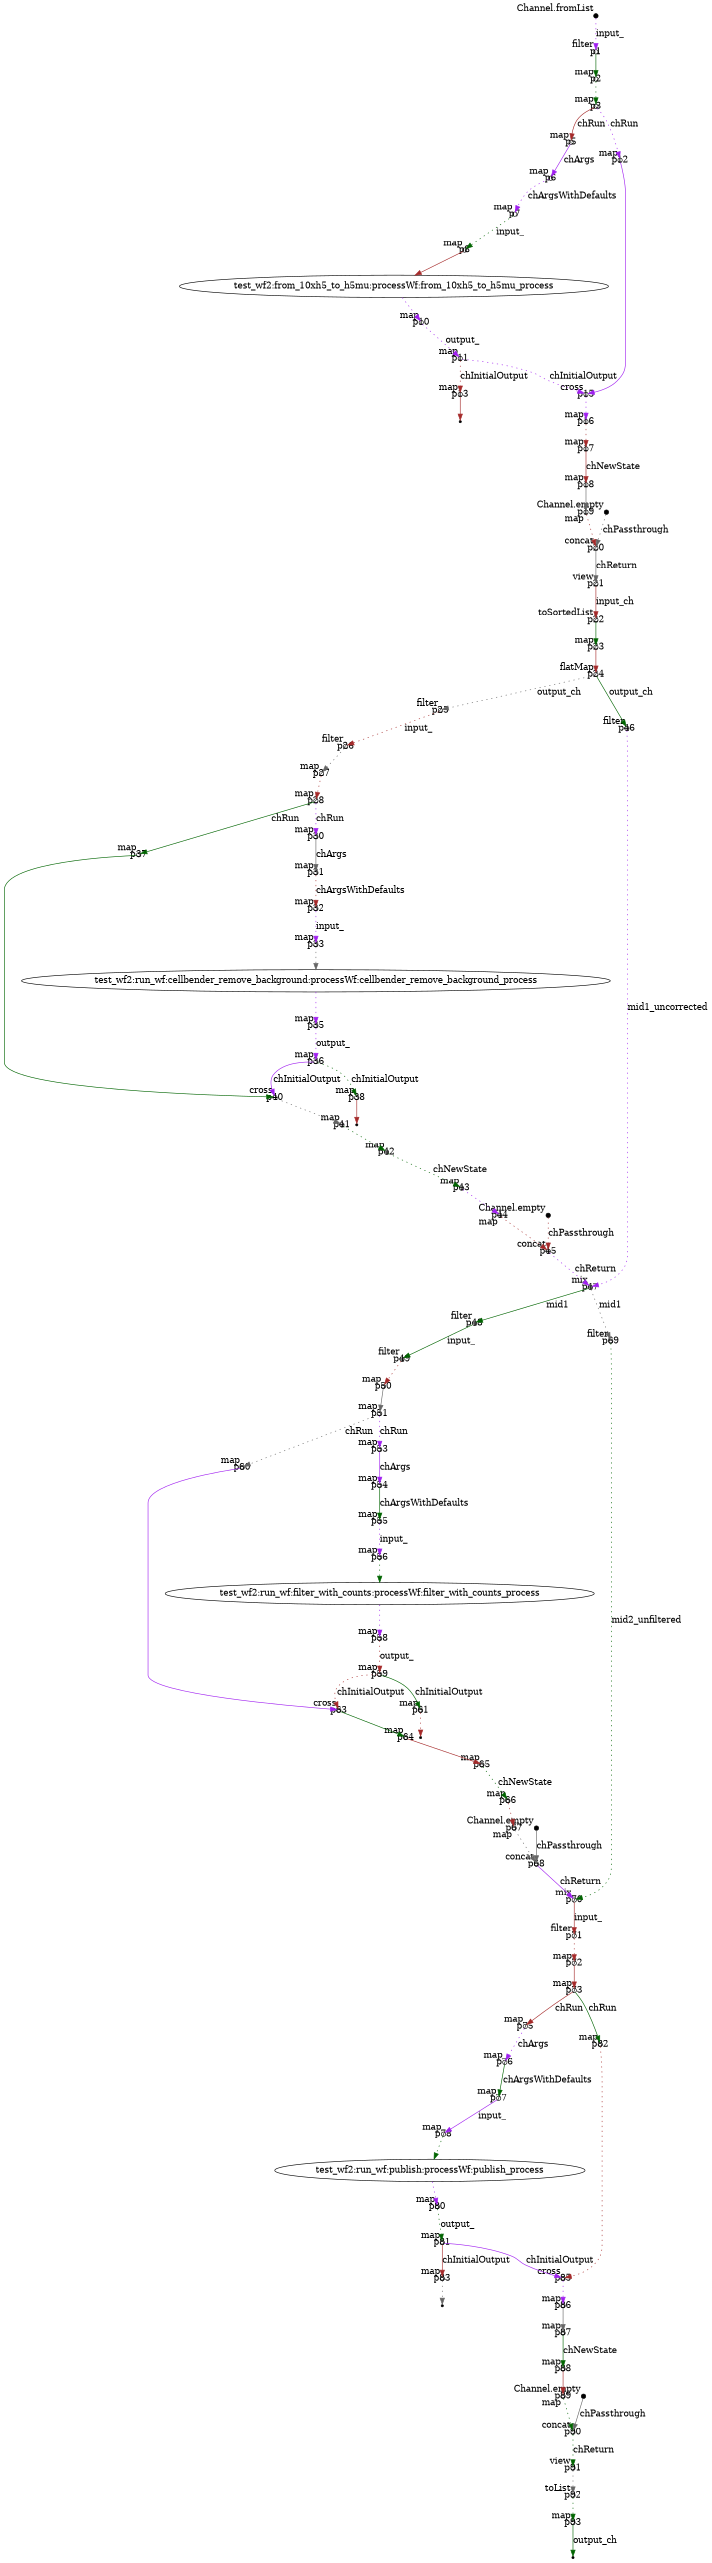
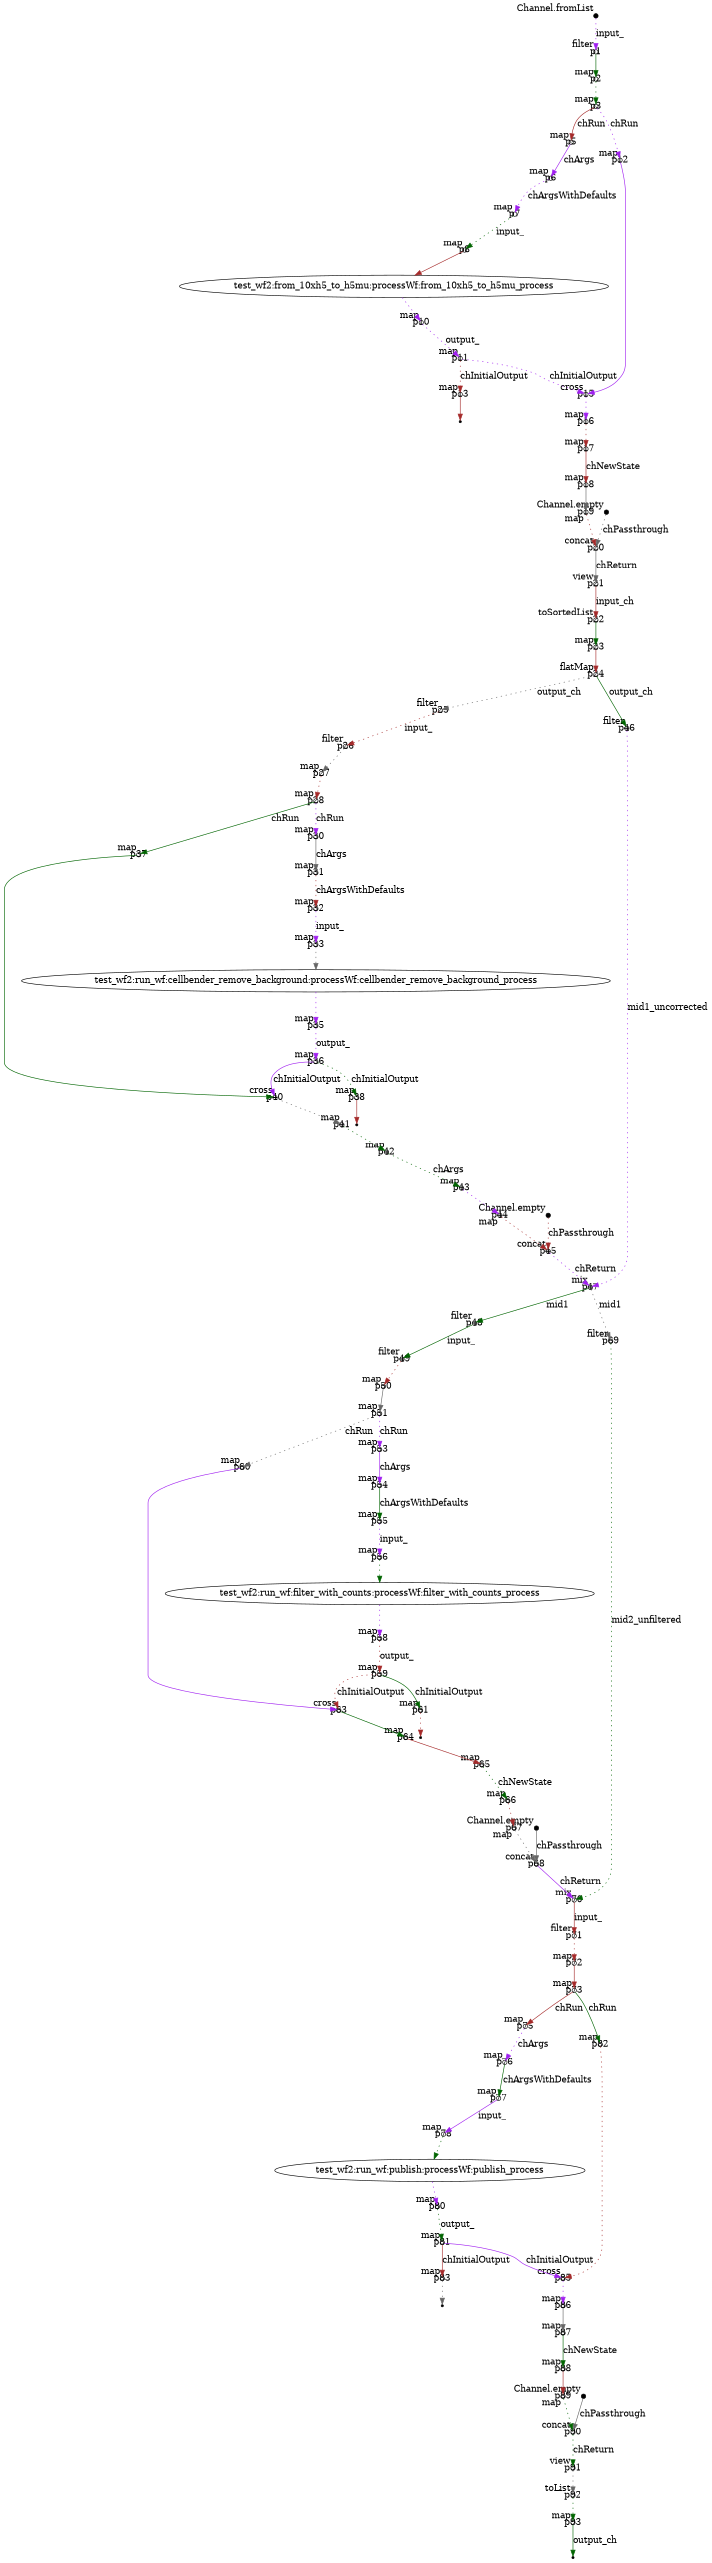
(460, 1170) -> (448, 1170)
